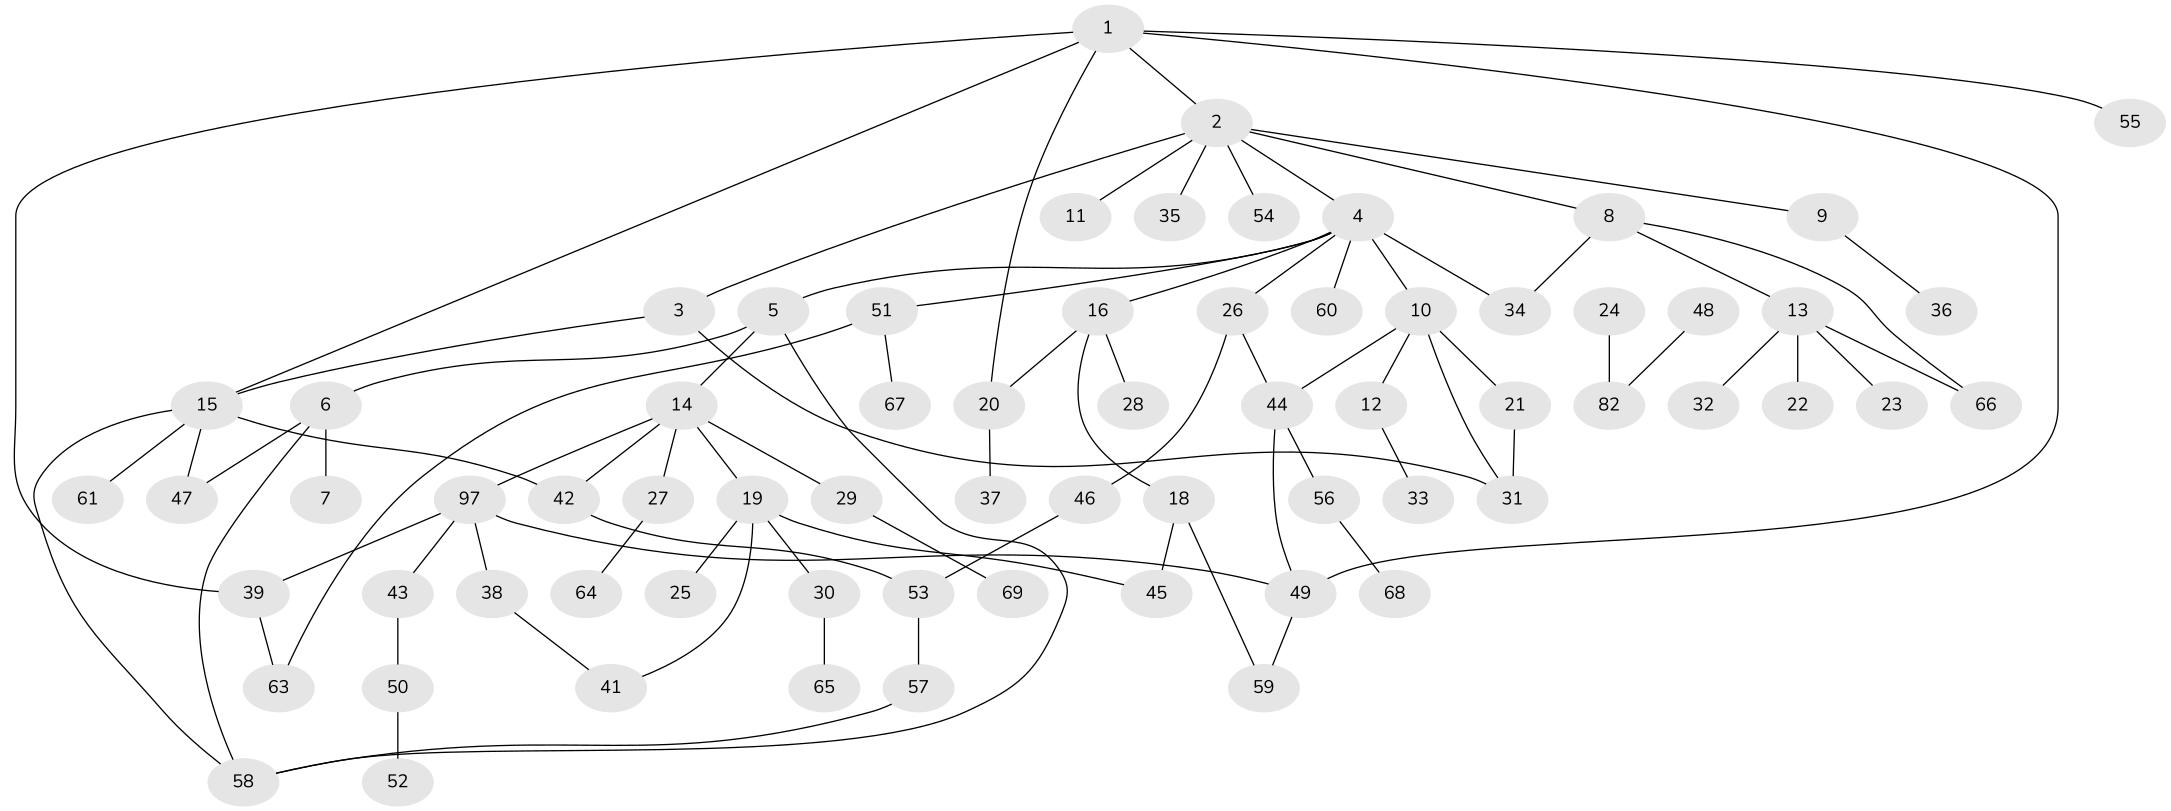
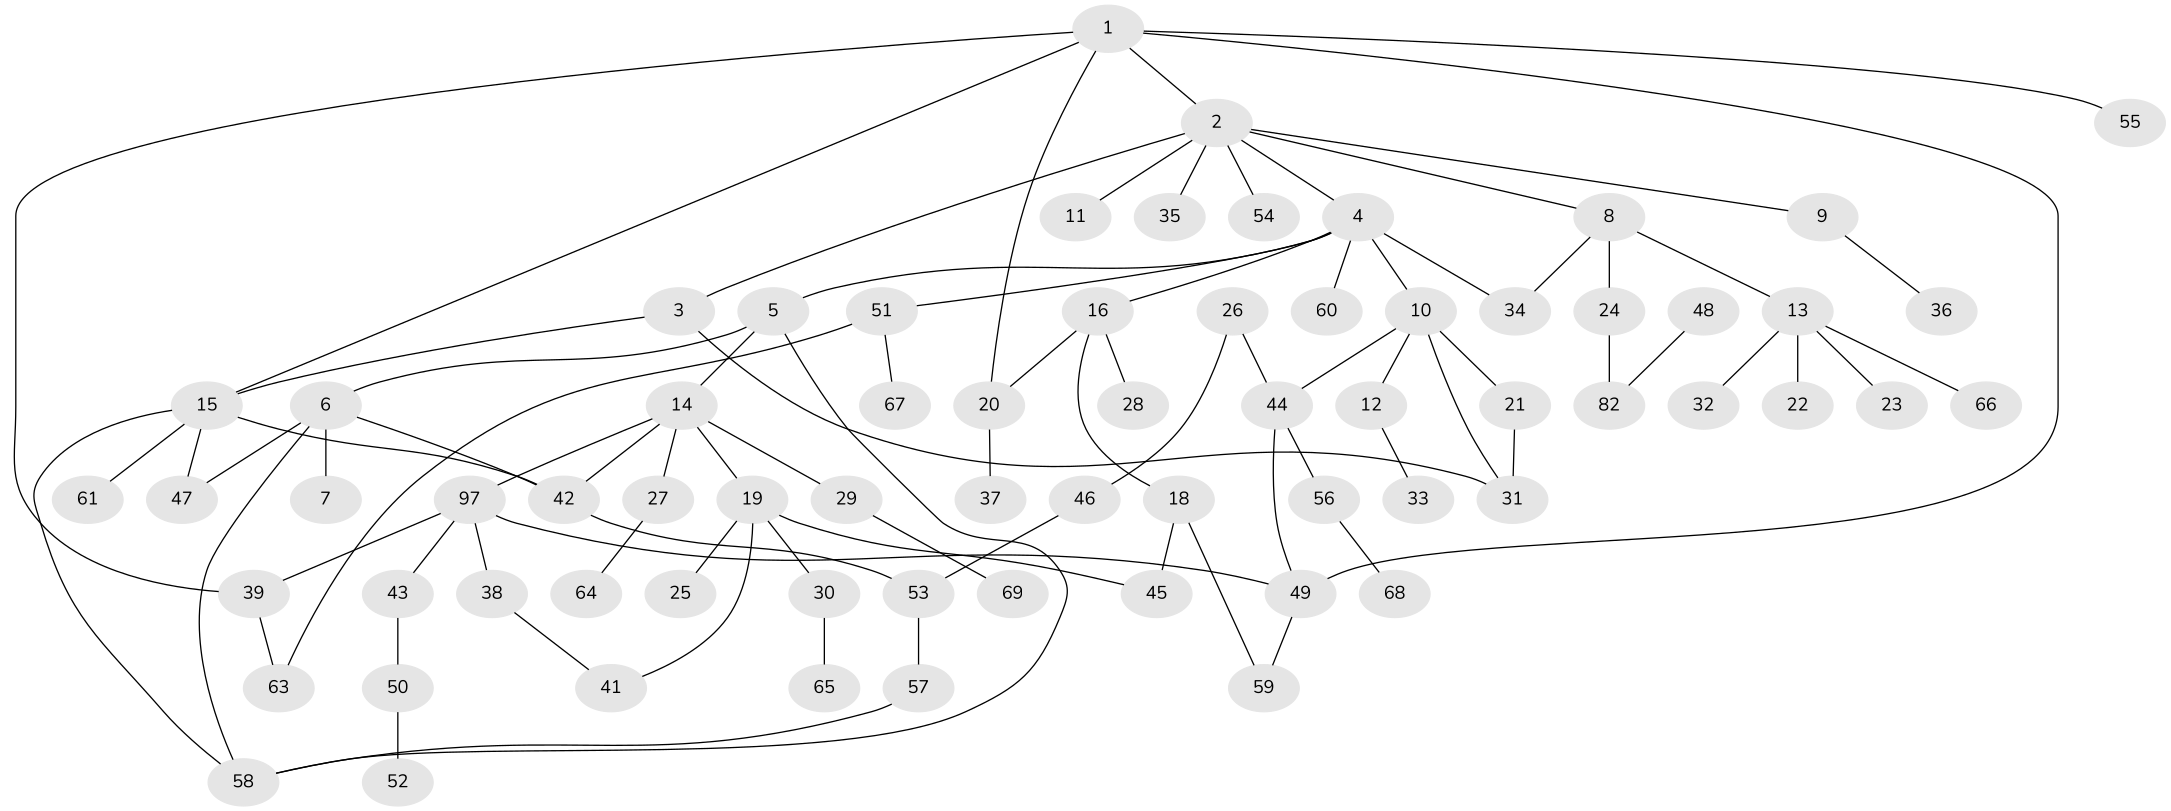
(1295, 264) -> none
(1819, 275) -> (1609, 264)
none -> (443, 447)
